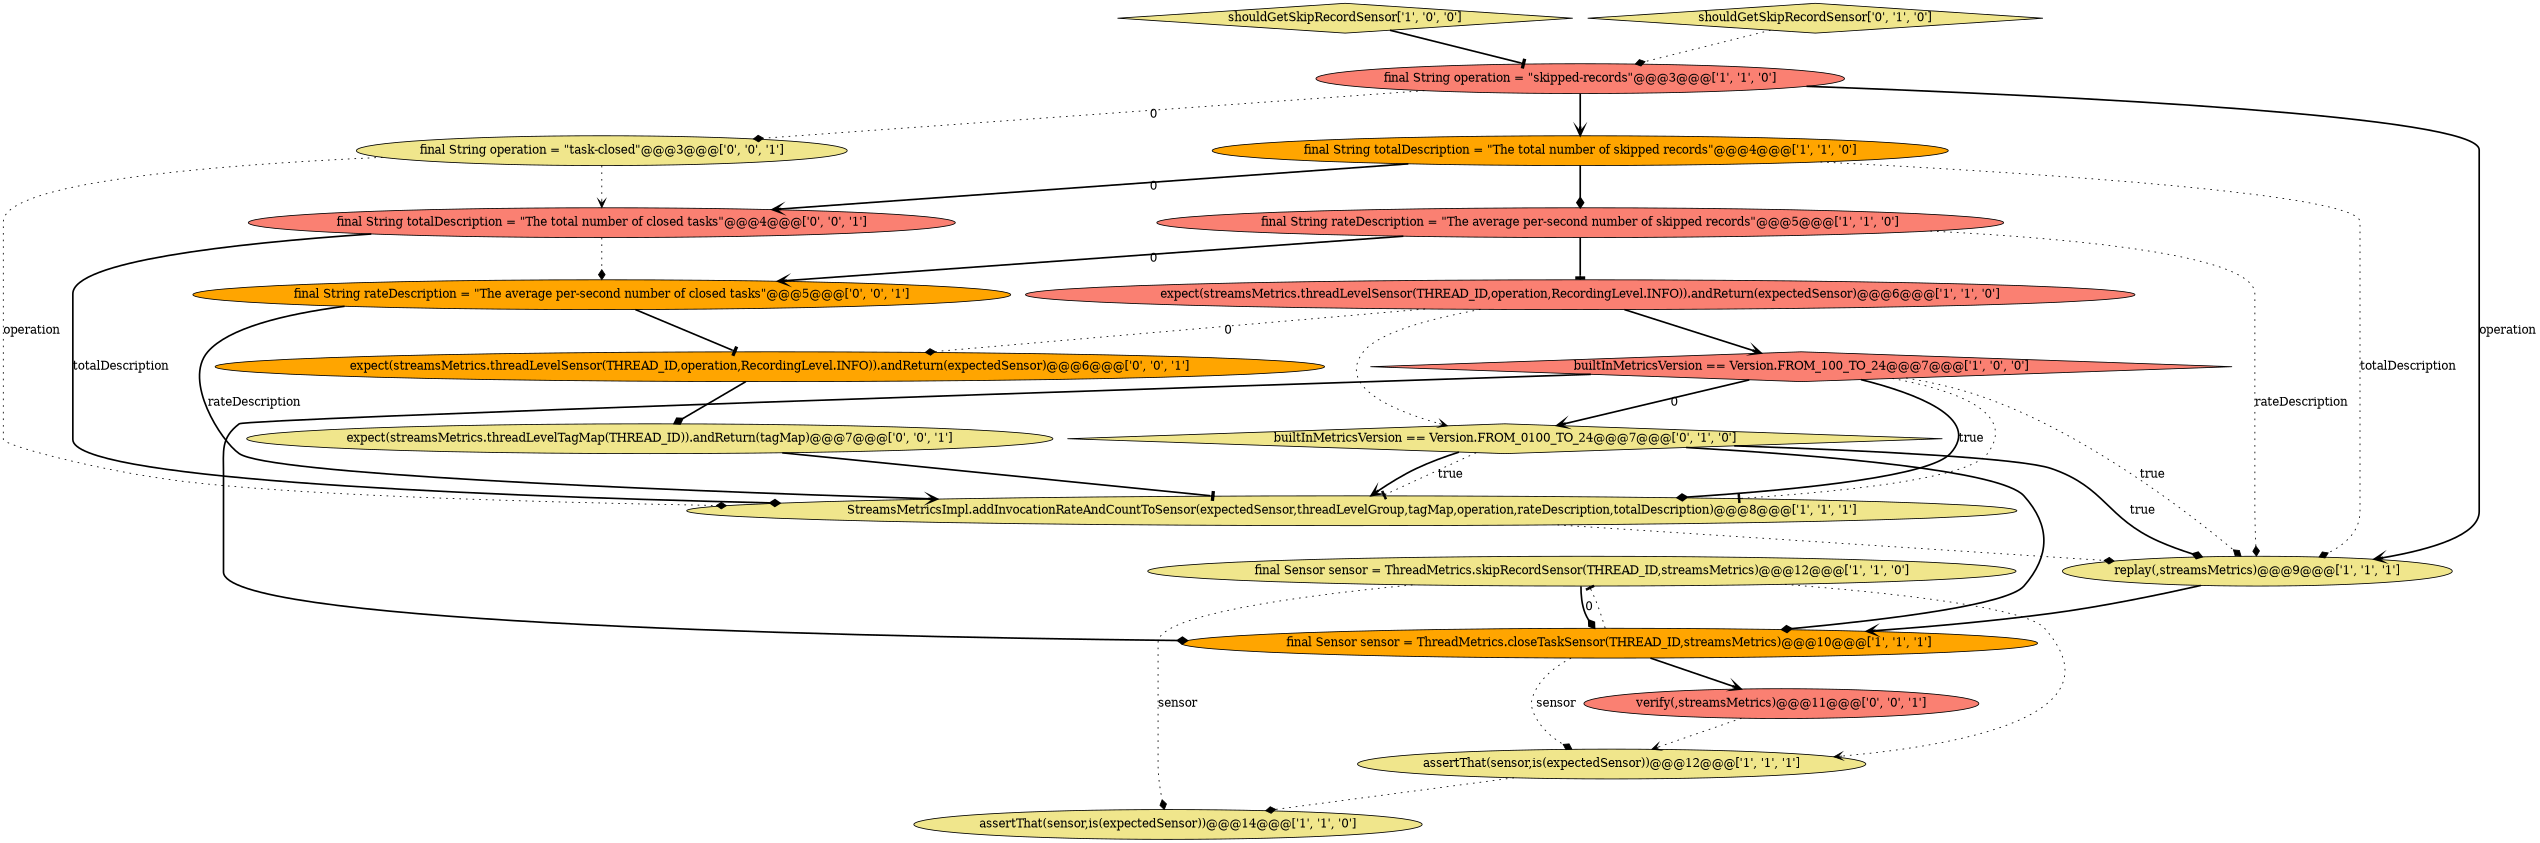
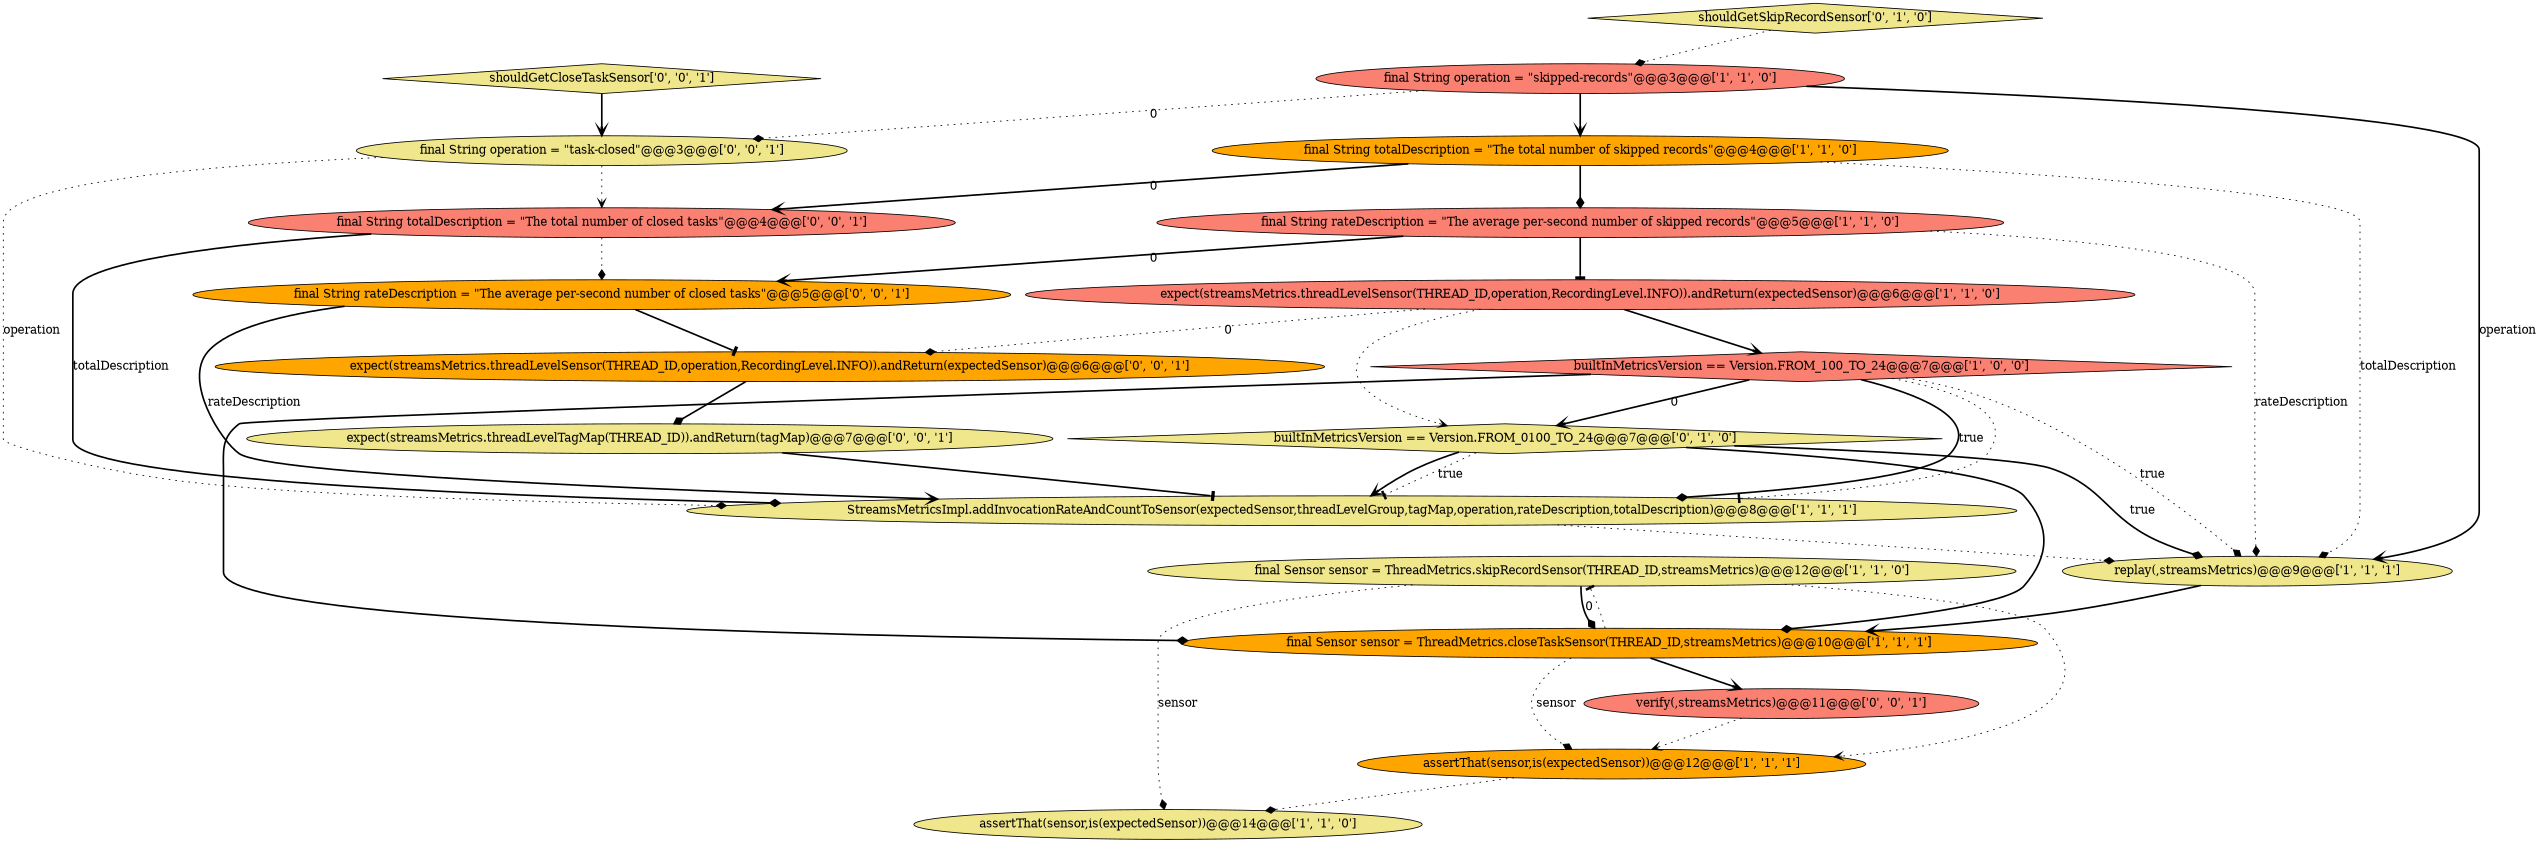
(1345, 18) -> none
none -> (602, 79)
(1612, 764) -> (1612, 764)
